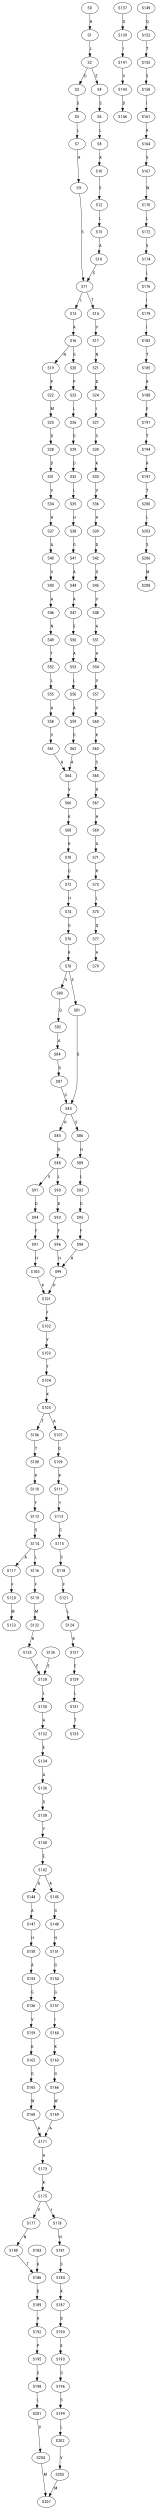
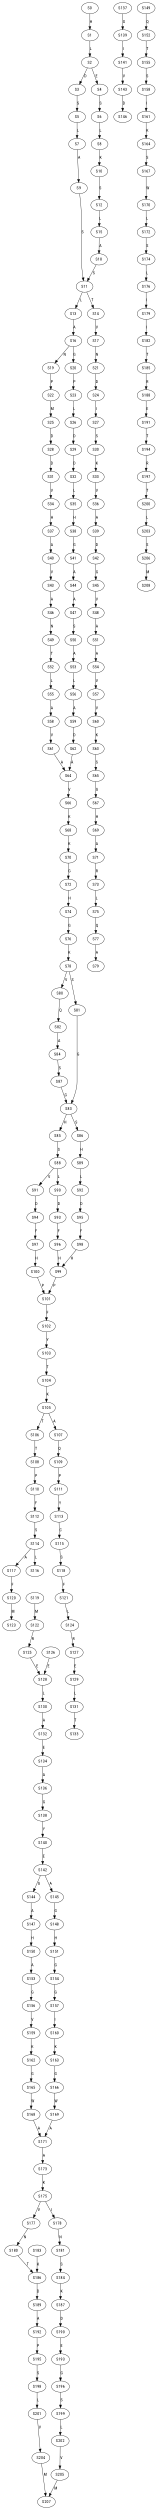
(35, 1583) -> none
